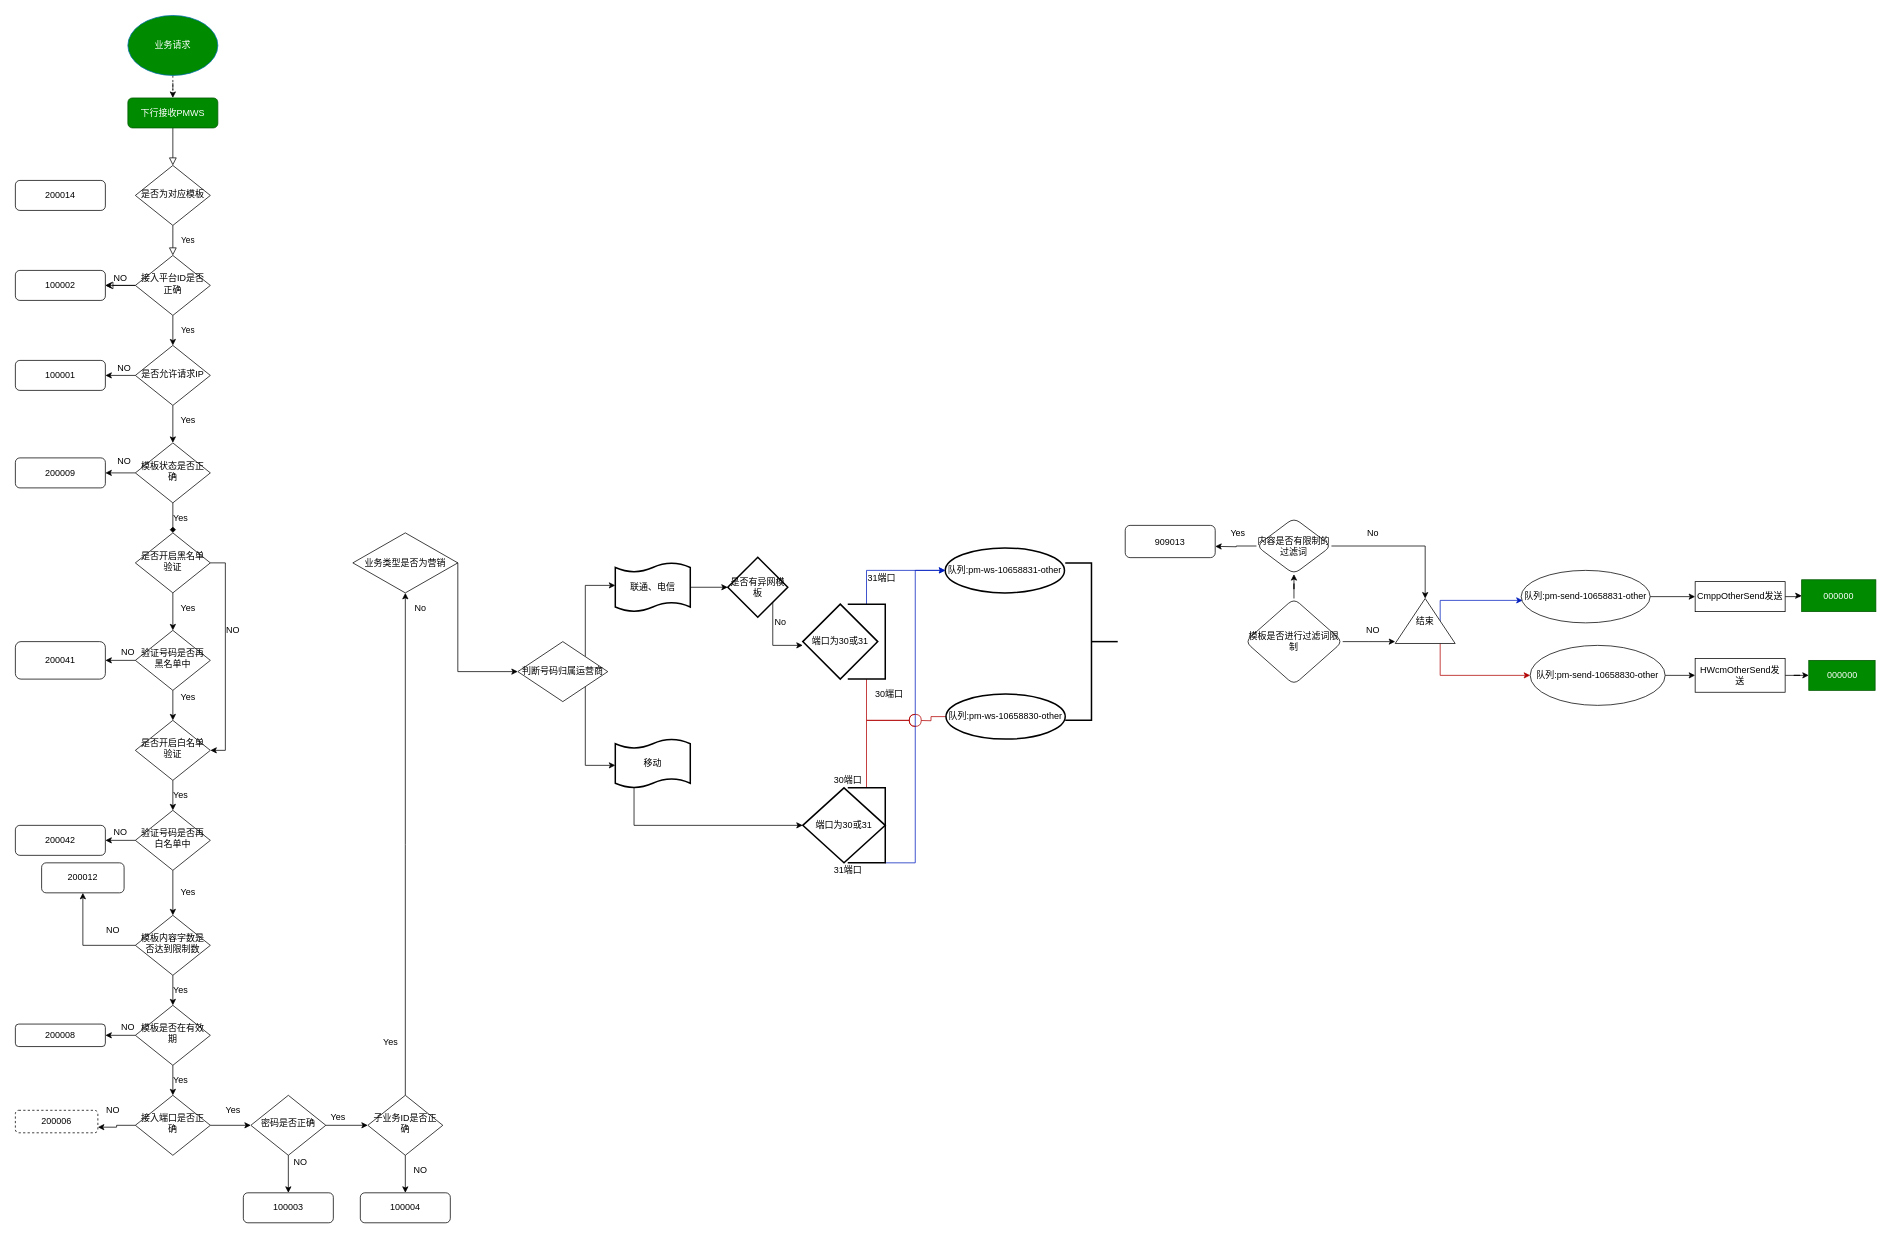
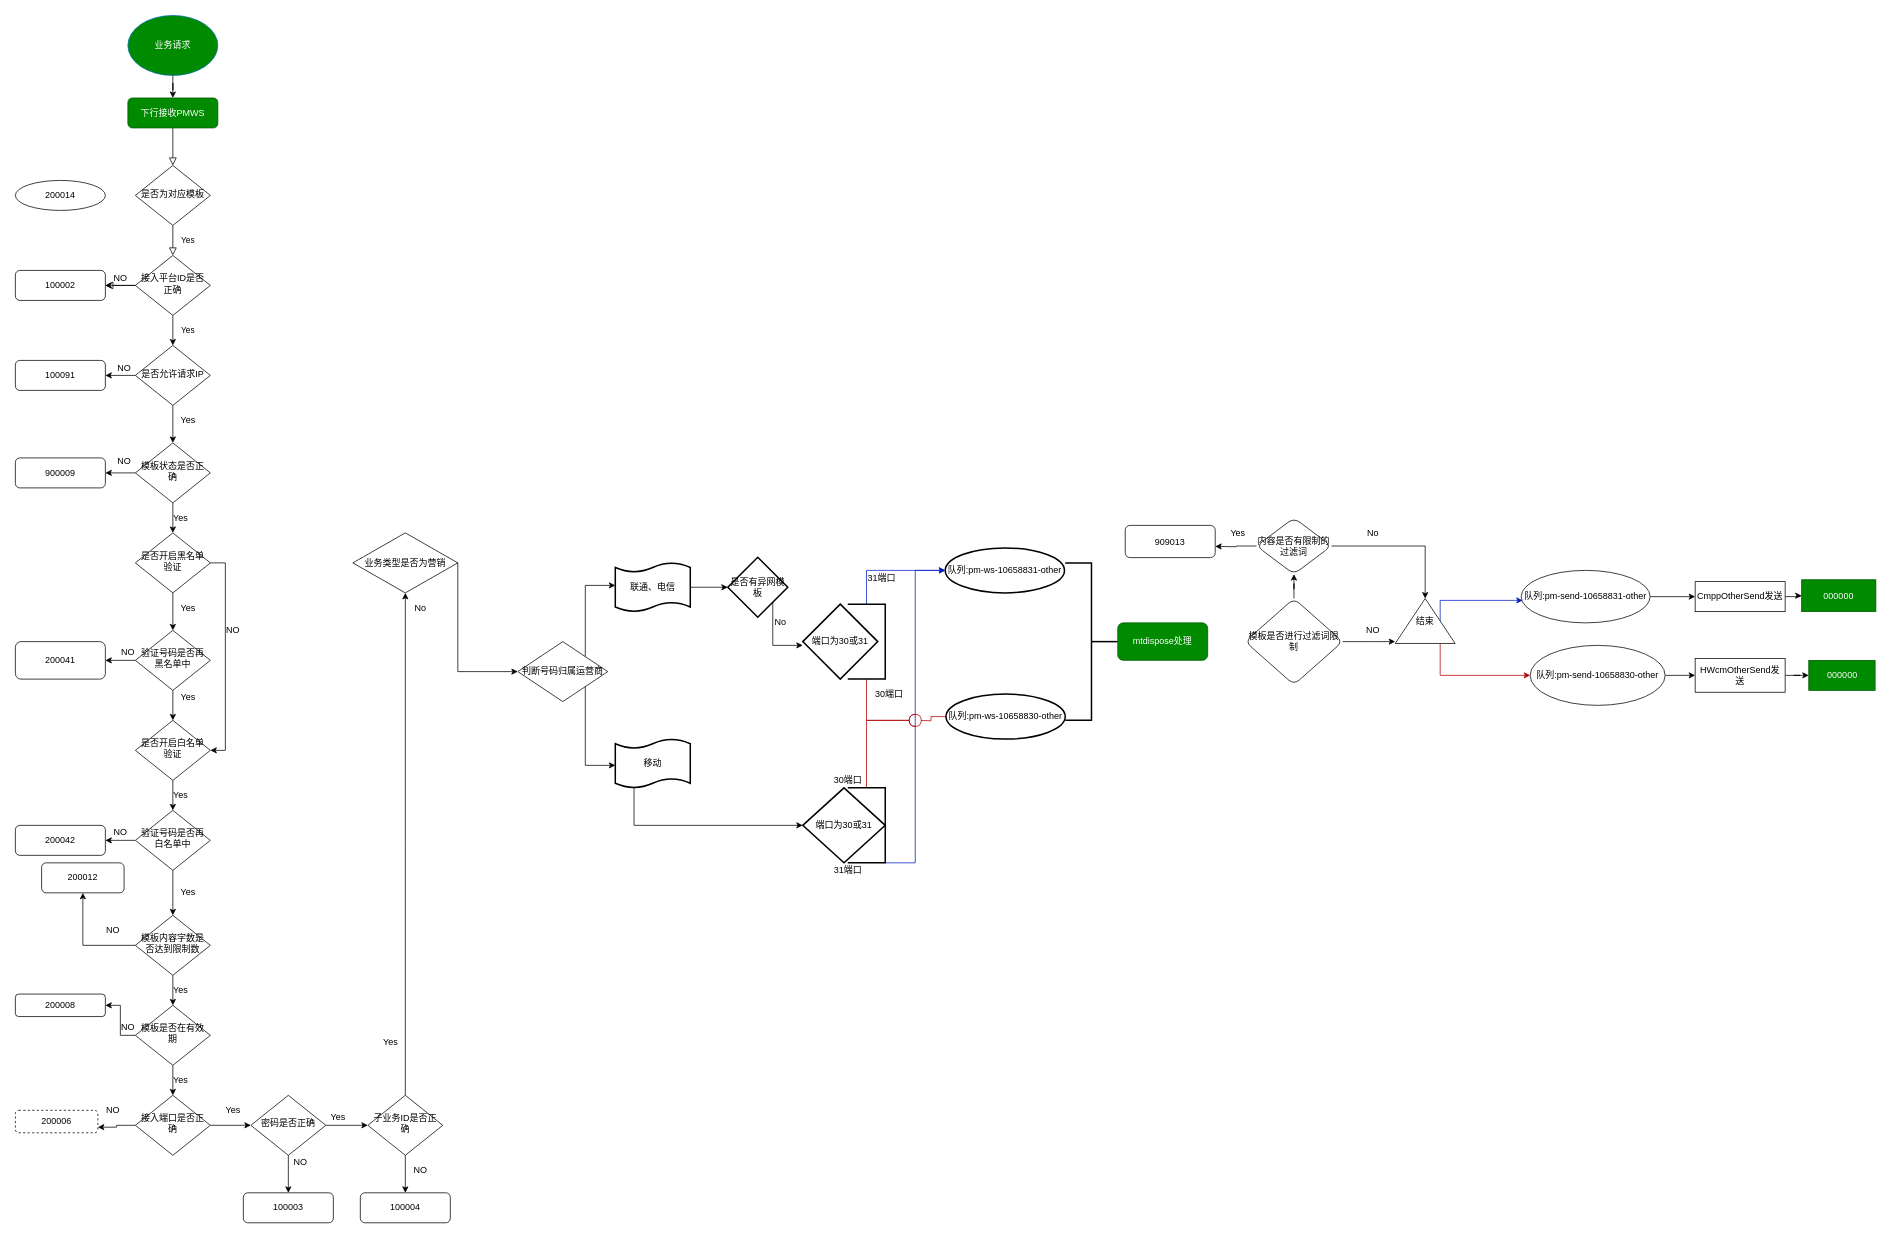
(173, 89) -> (173, 89)
(60, 195) -> (60, 195)
(60, 375) -> (60, 375)
(60, 473) -> (60, 473)
(173, 526) -> (173, 526)
none -> (1163, 642)
(60, 1035) -> (60, 1005)
